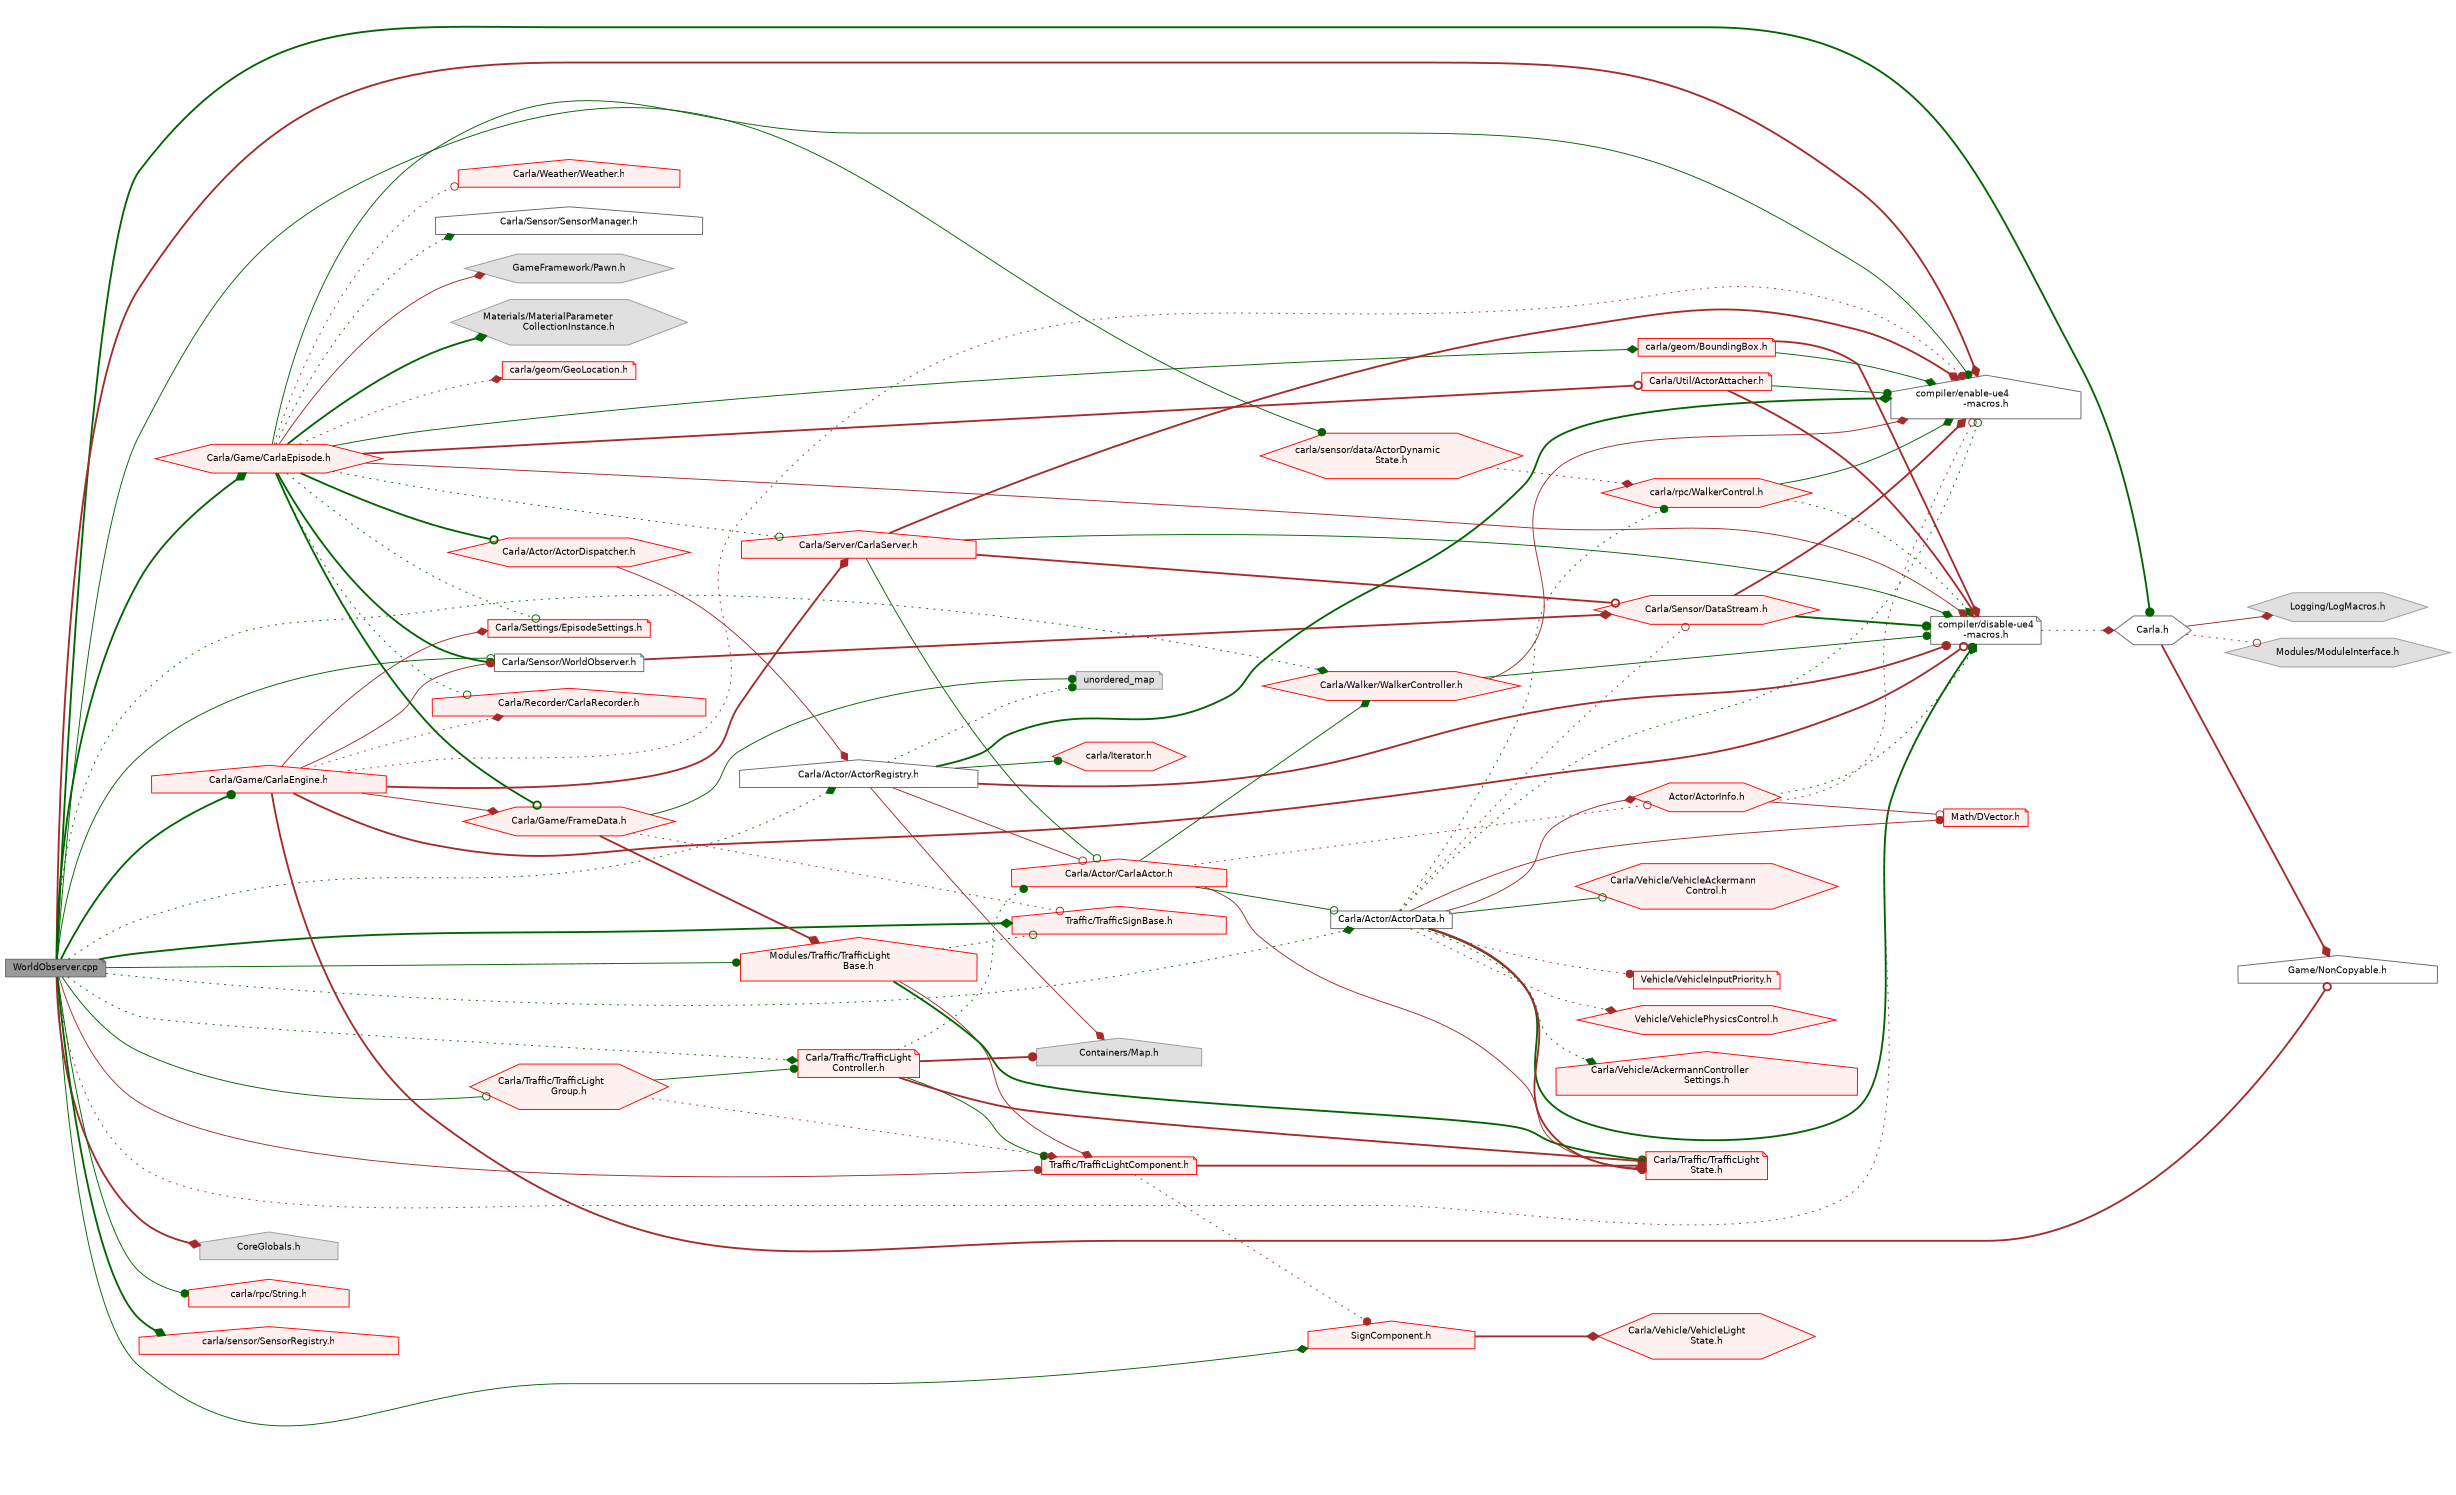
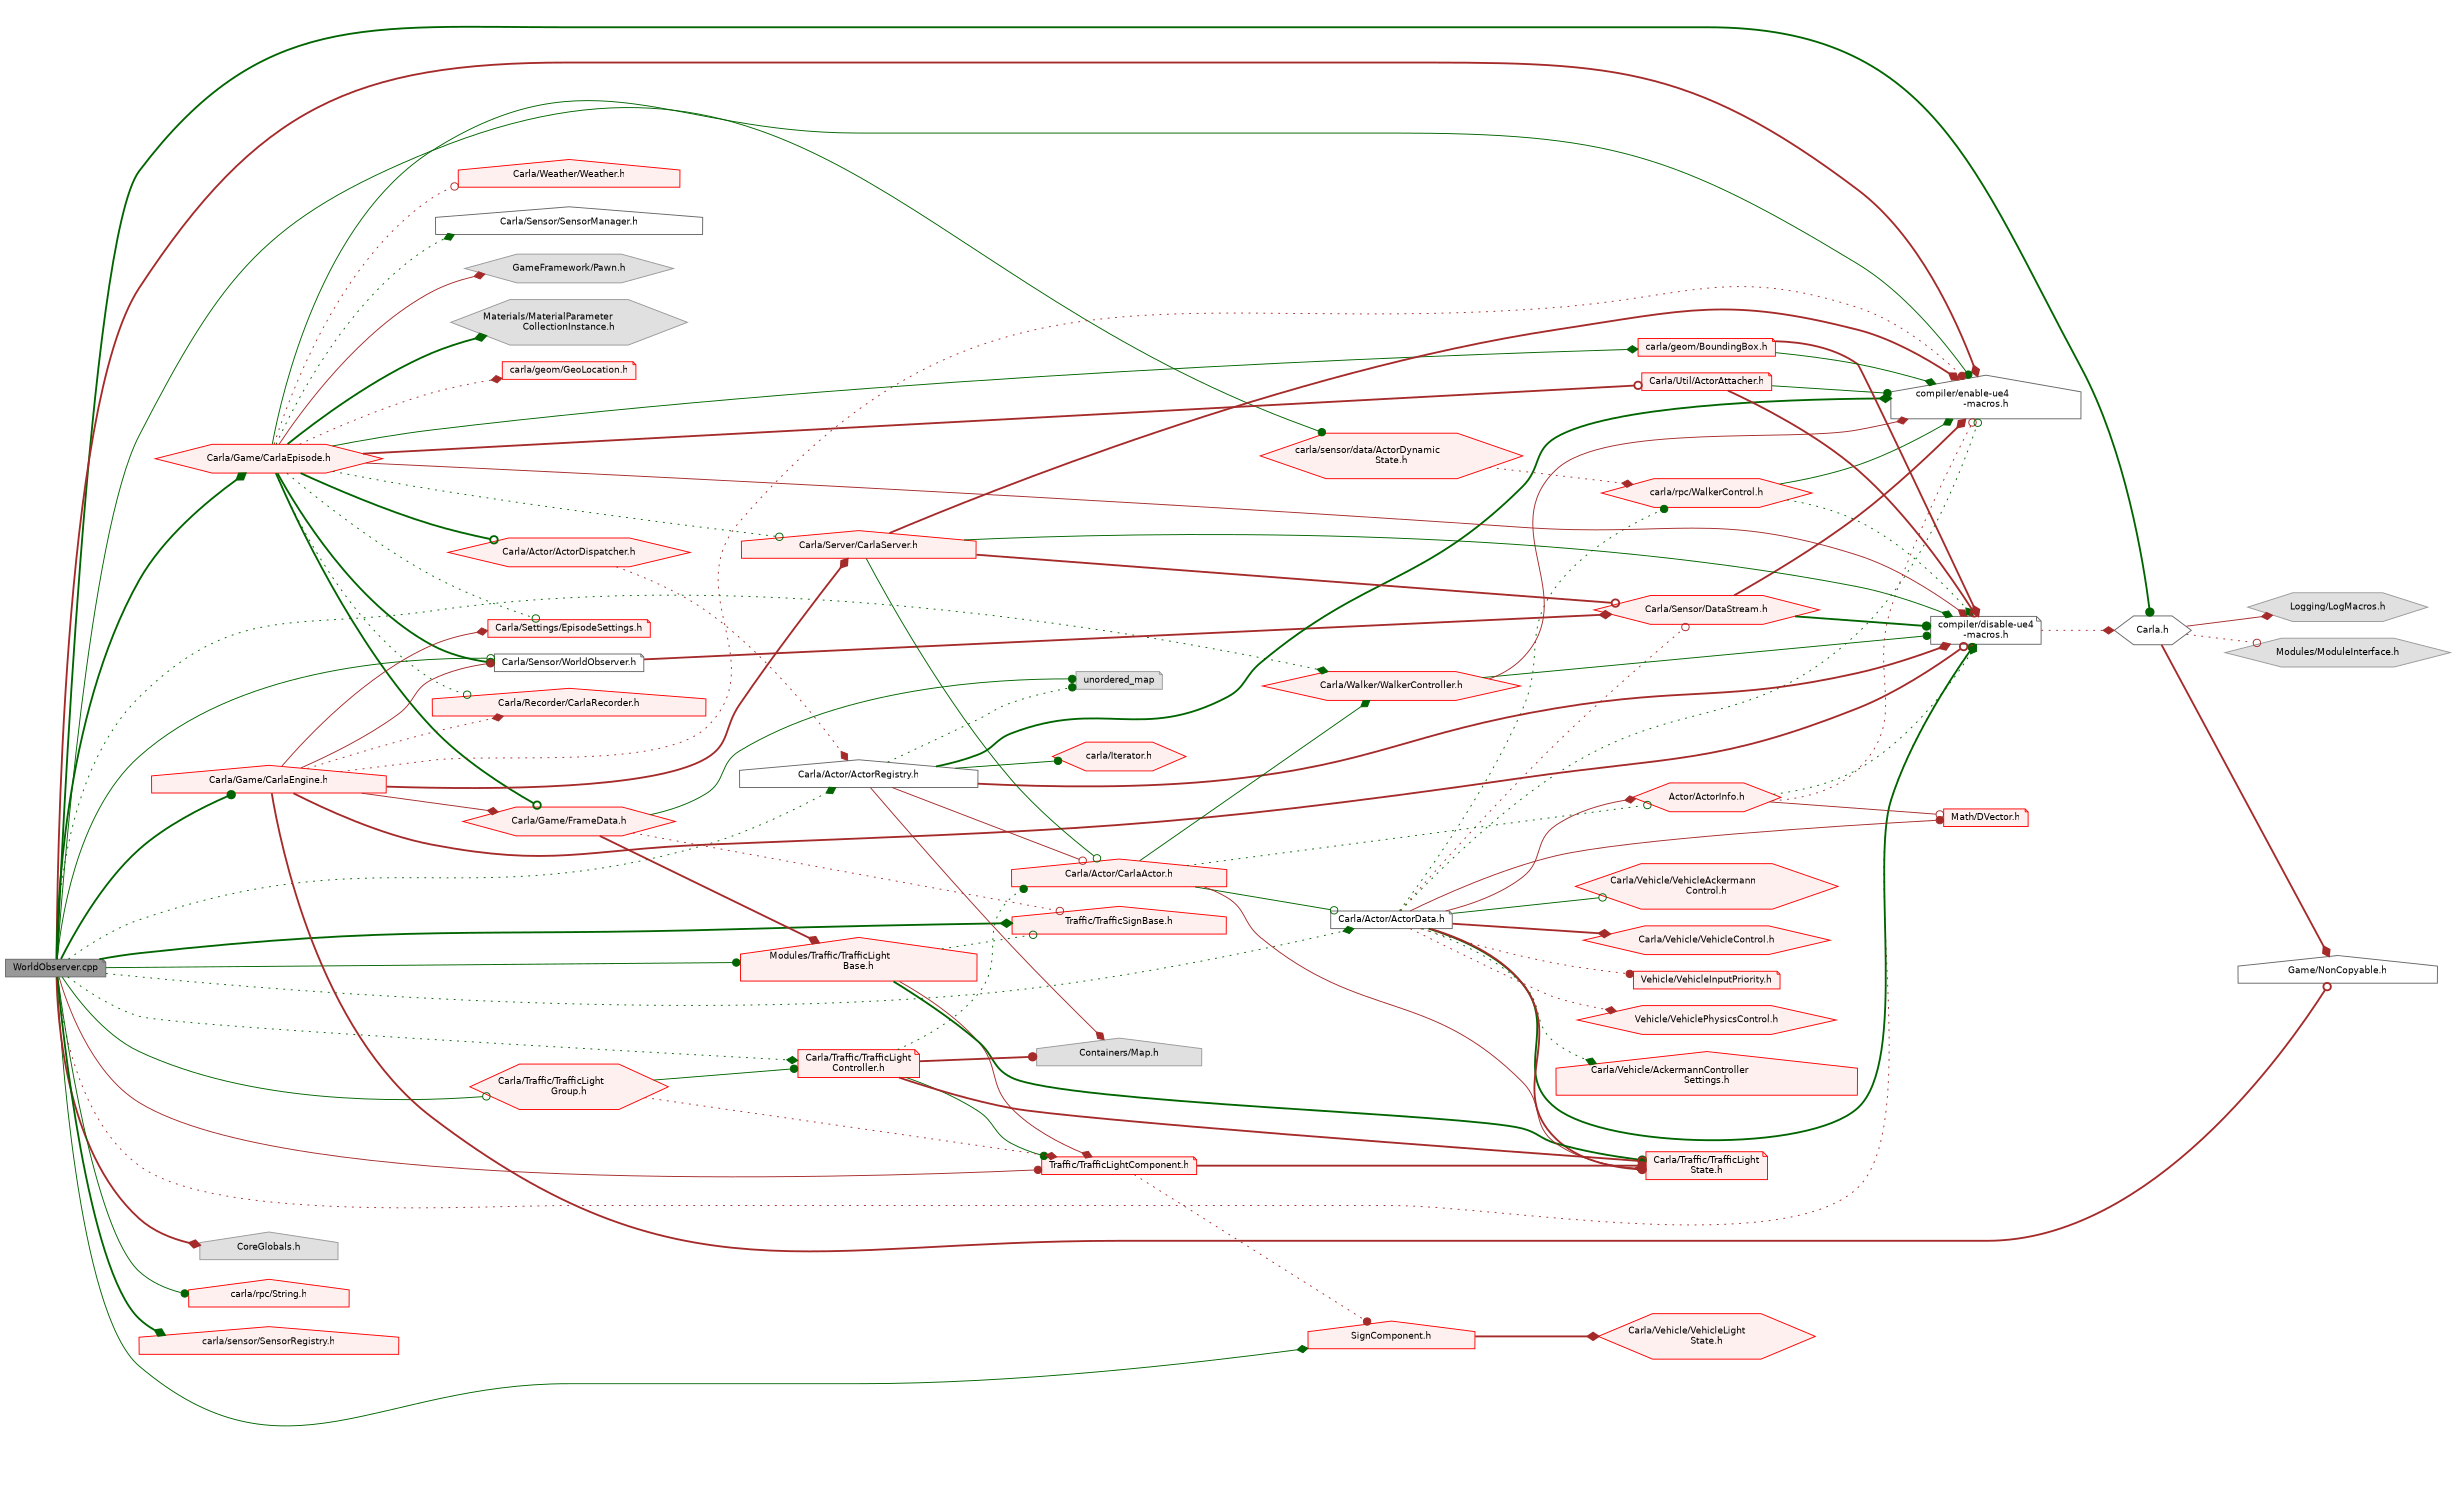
(743, 641) -> (743, 641)
(1461, 728) -> (1461, 728)
(1415, 836) -> (1415, 836)
none -> (1707, 940)
